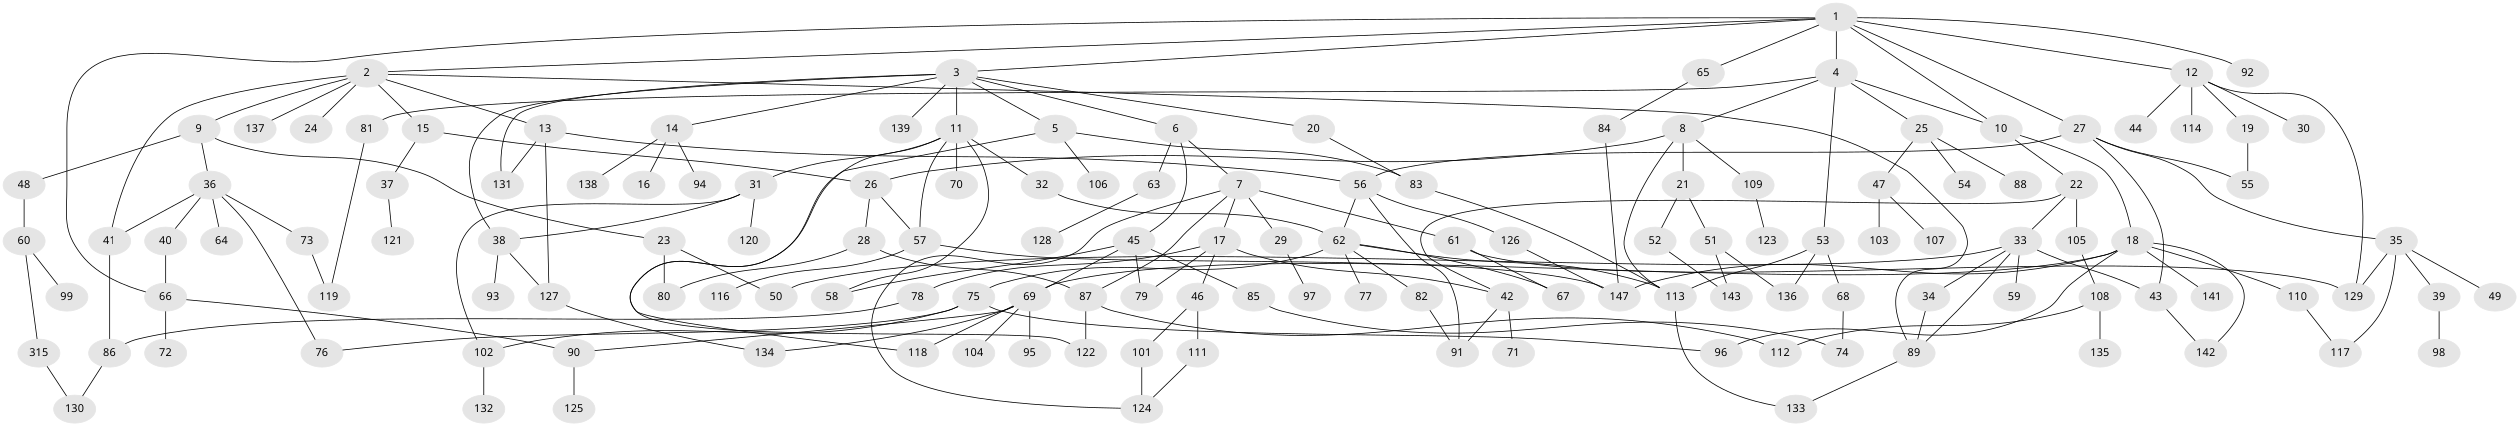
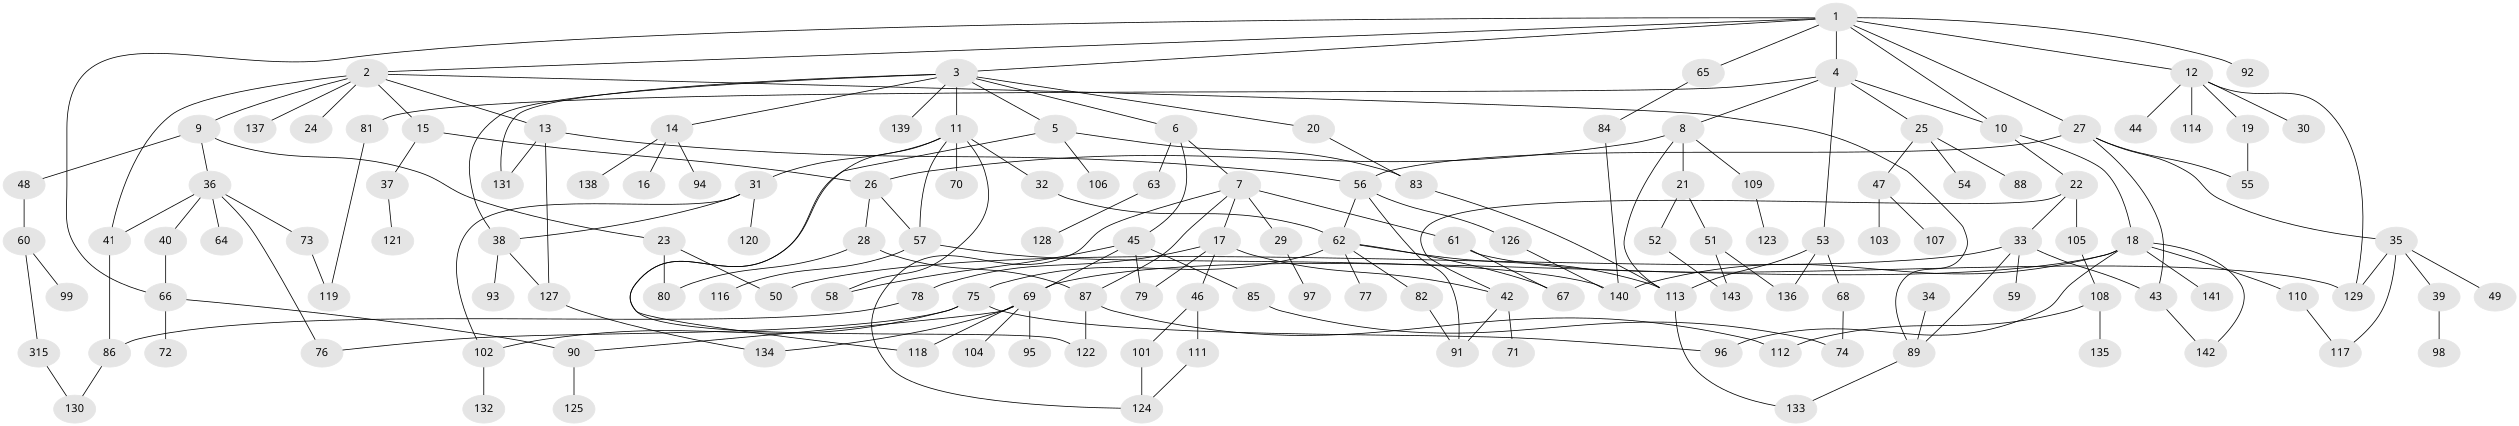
(1987, 262) -> none
(1619, 297) -> (1619, 297)
